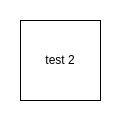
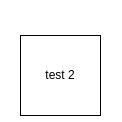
(61, 61) -> (61, 76)
